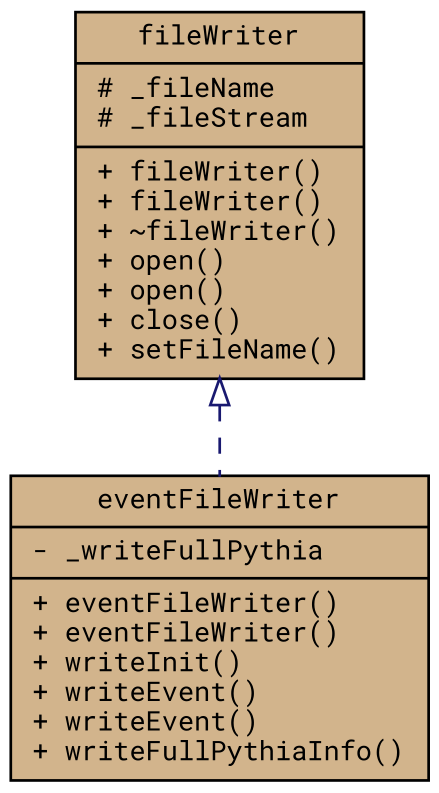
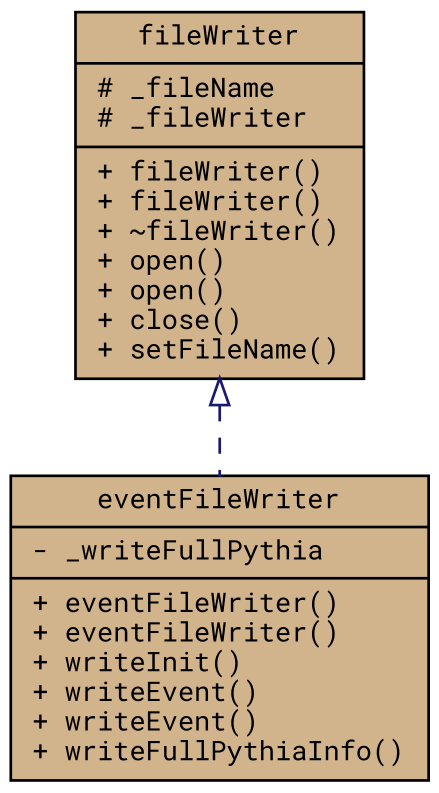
(204, 119) -> (204, 119)
